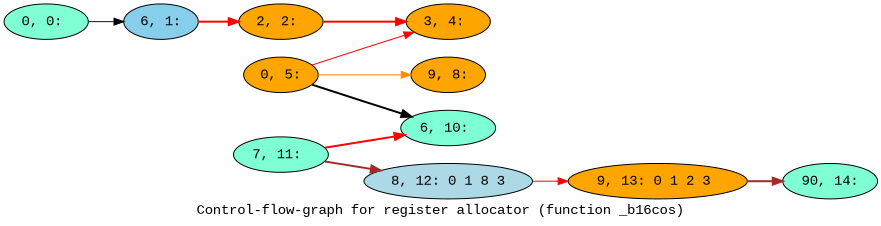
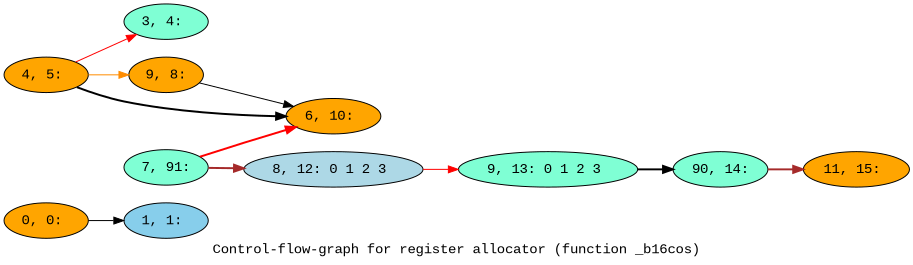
(46, 22) -> (46, 221)
(161, 22) -> (166, 221)
(281, 22) -> none
(448, 22) -> (166, 22)
(281, 75) -> (46, 75)
none -> (242, 93)
(448, 128) -> (333, 116)
(281, 155) -> (166, 167)
none -> (856, 169)
(448, 181) -> (333, 169)
(658, 181) -> (548, 169)
(760, 181) -> (650, 169)
